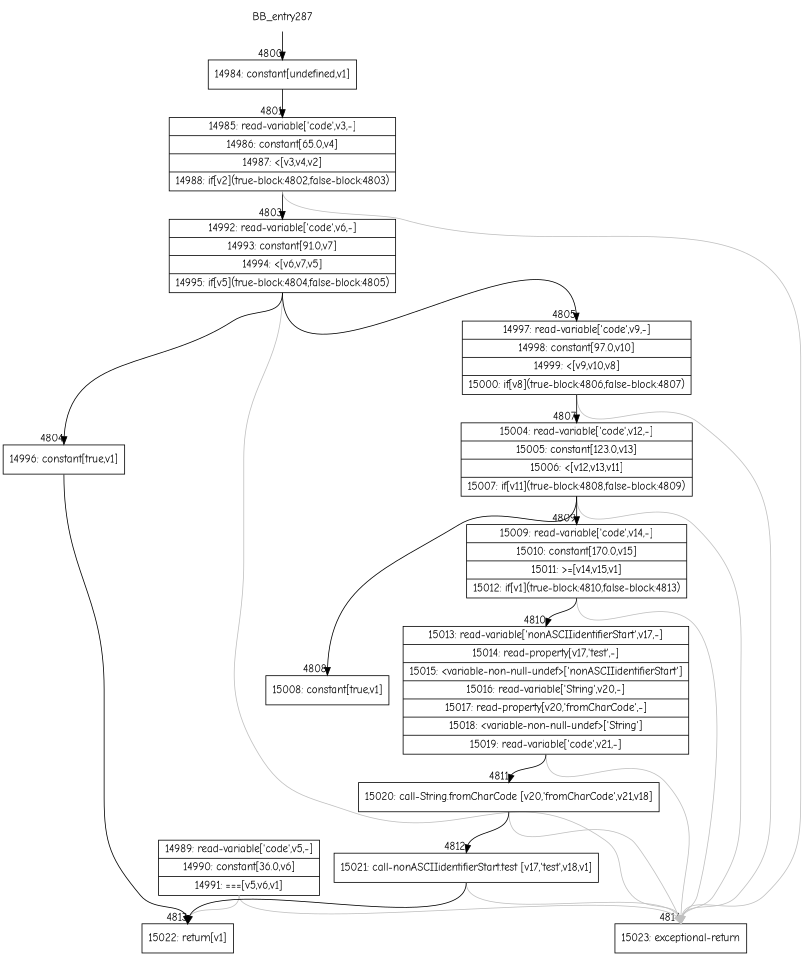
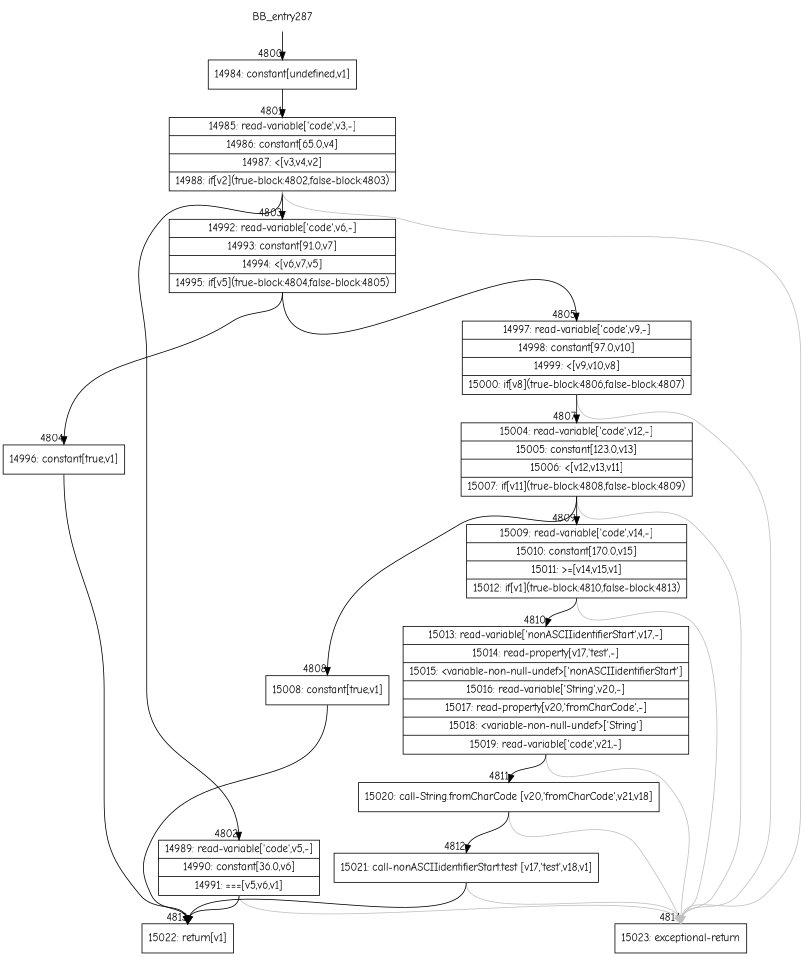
none -> (147, 470)
(264, 761) -> none
none -> (201, 794)
(217, 909) -> (217, 909)
